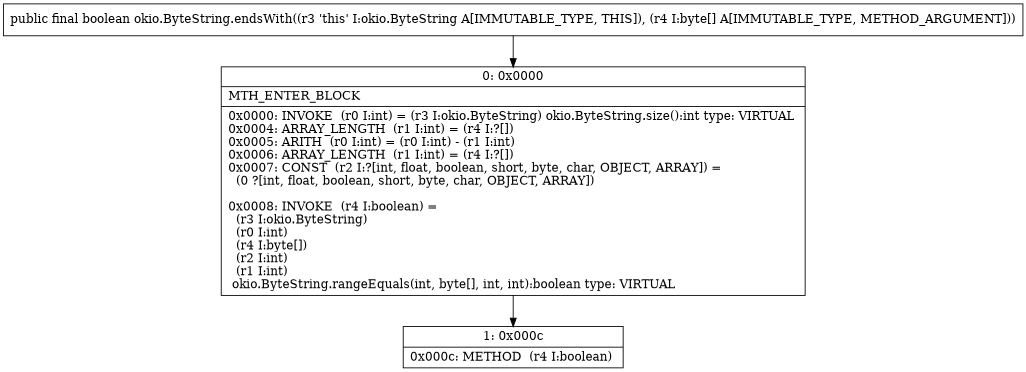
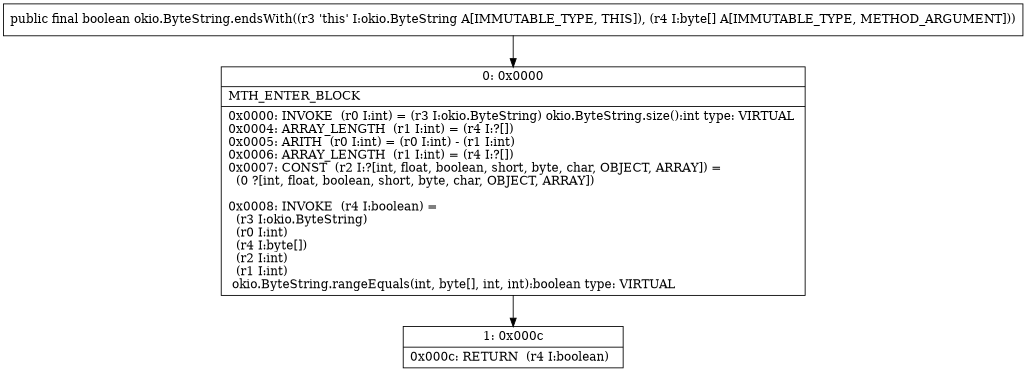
(513, 357) -> (511, 357)
